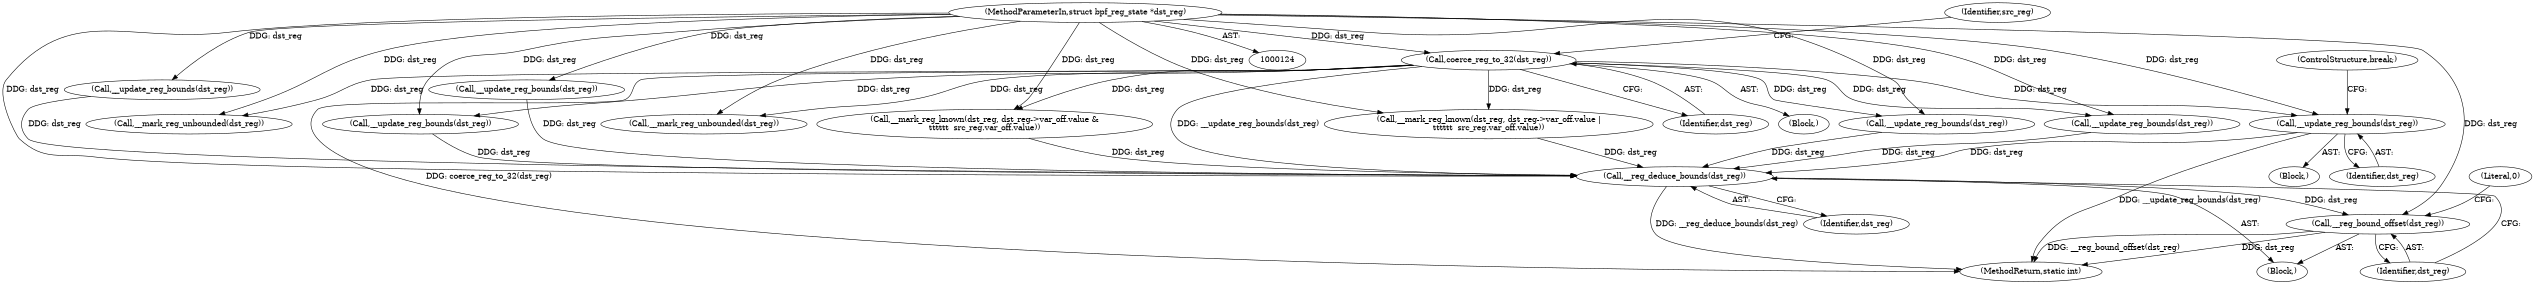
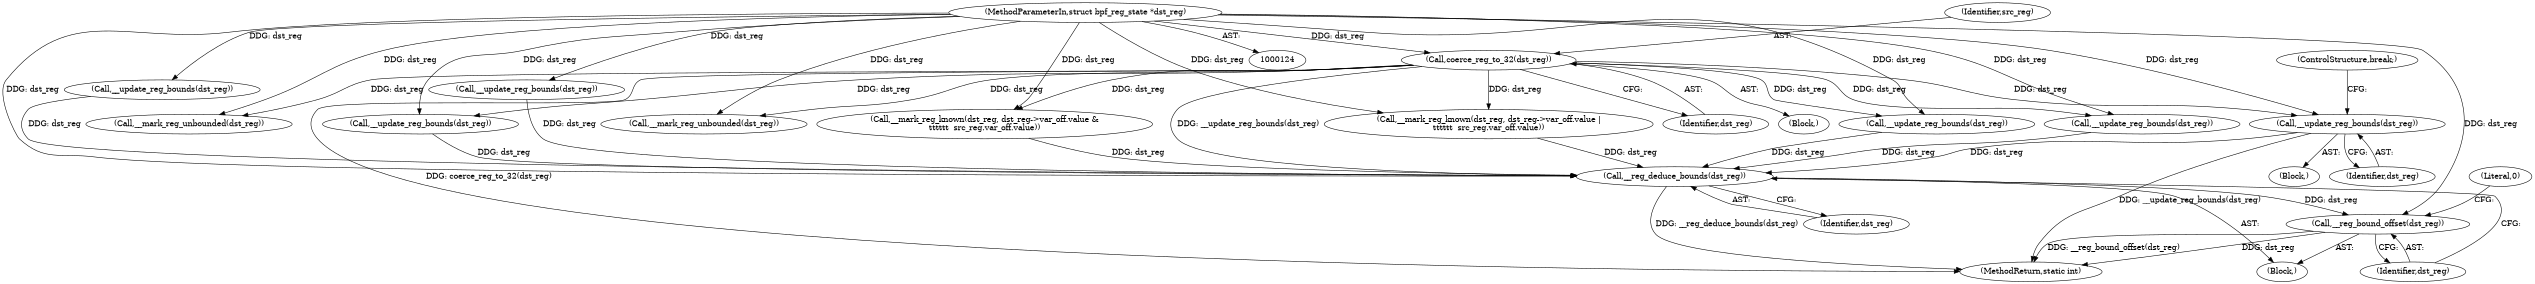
(1785, 36) -> (1784, 36)
